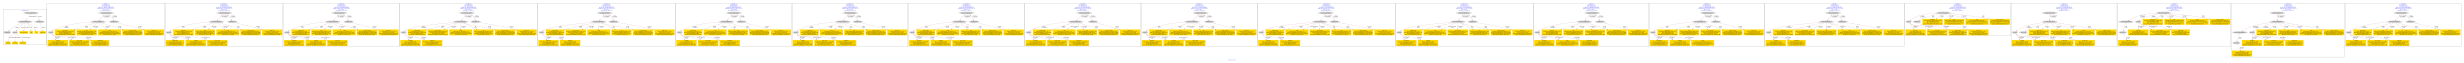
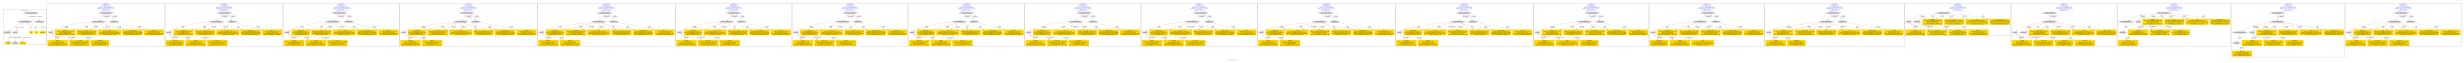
(24, 32) -> none
(15, 43) -> (15, 43)
